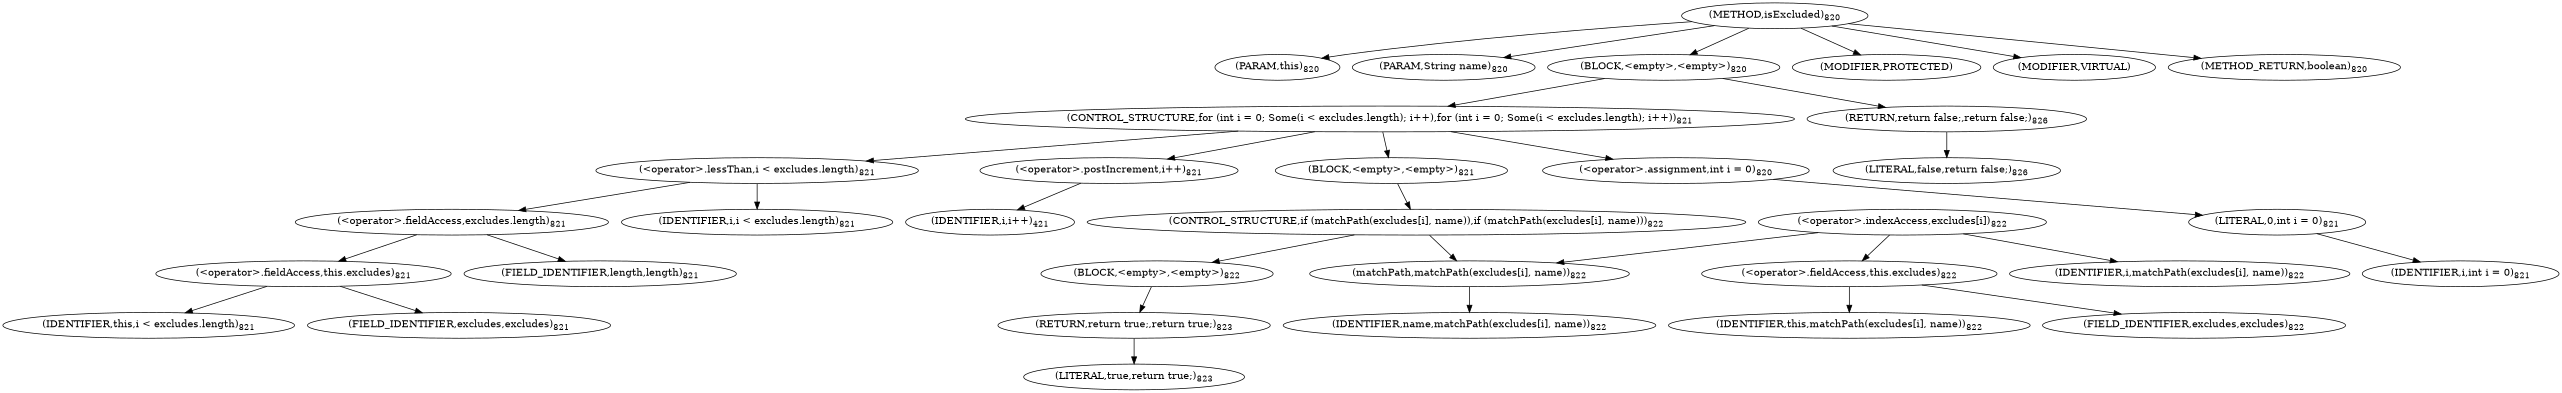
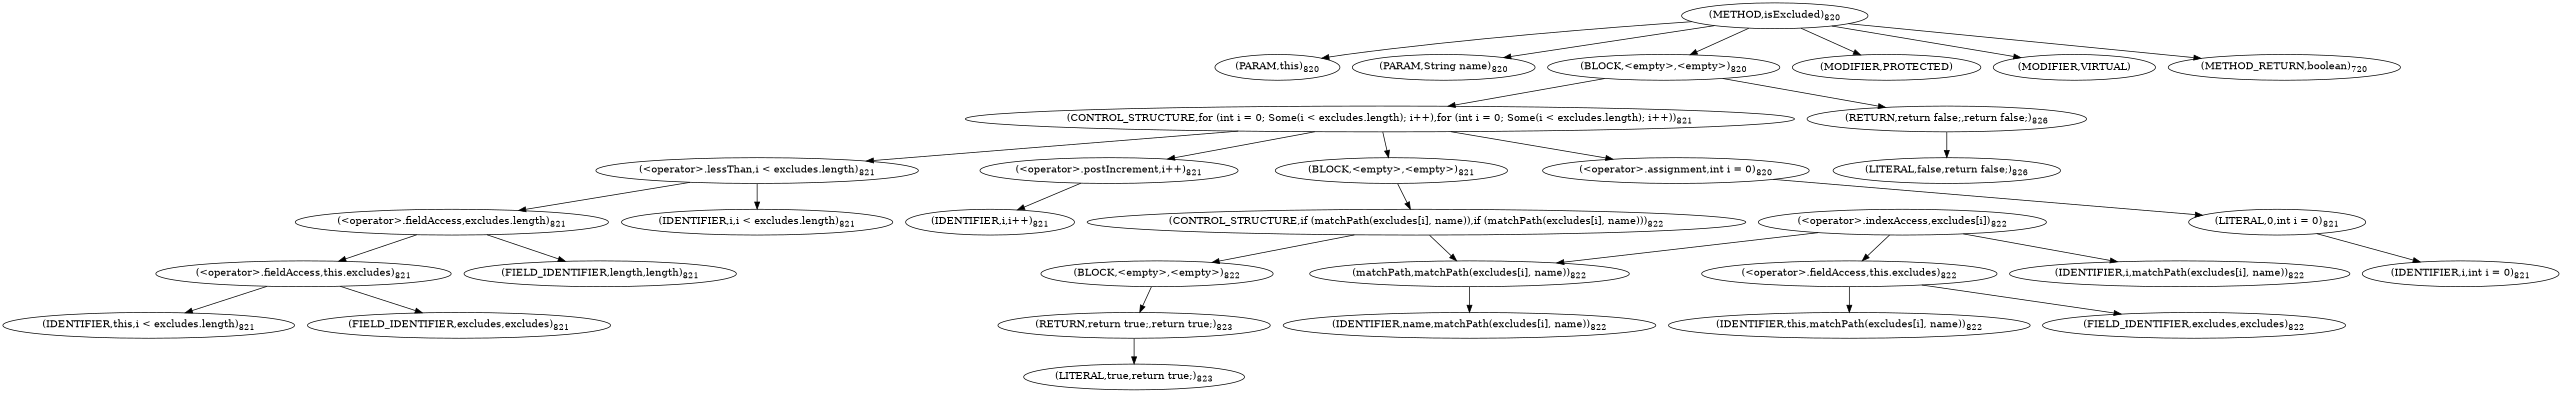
(2360, 66) -> (2360, 66)
(1041, 221) -> (1041, 221)
